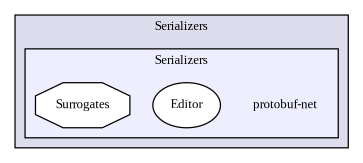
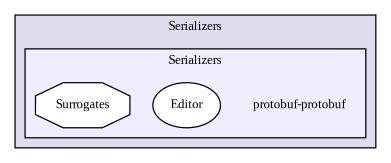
(286, 105) -> (299, 105)
